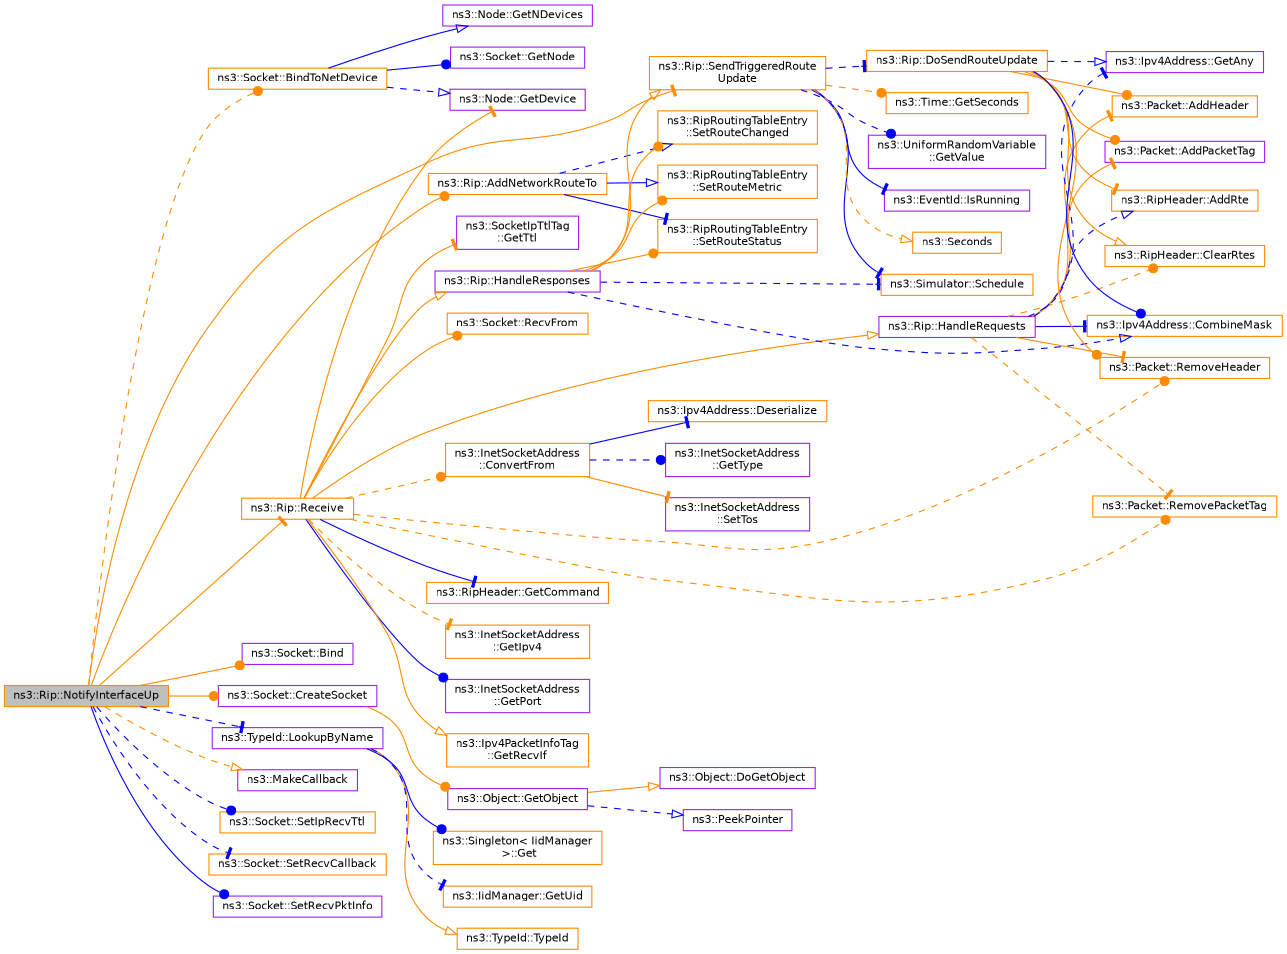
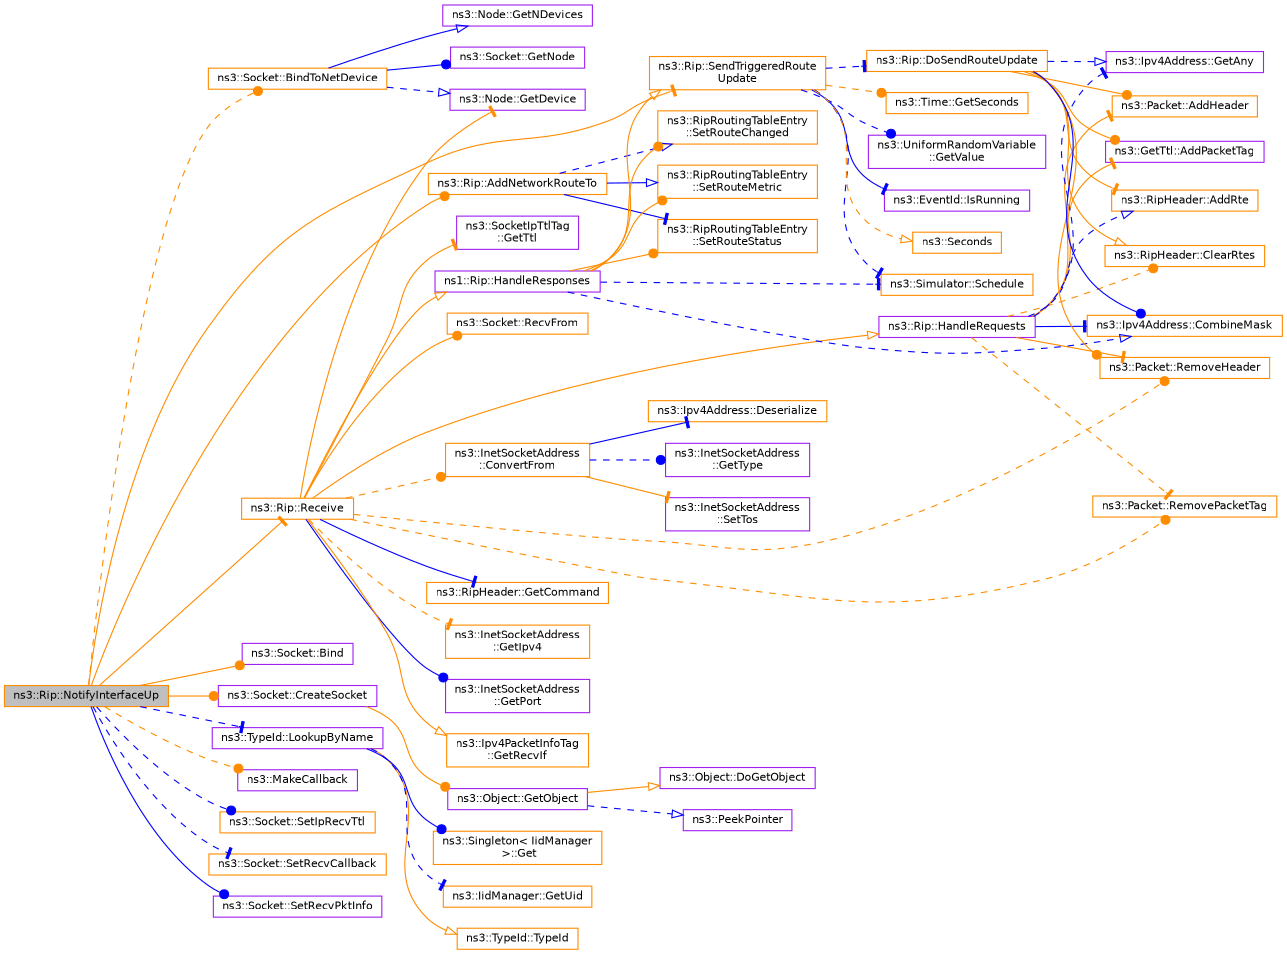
(1185, 152) -> (1185, 152)
(845, 201) -> (845, 201)
(518, 282) -> (518, 282)
(166, 741) -> (167, 741)
